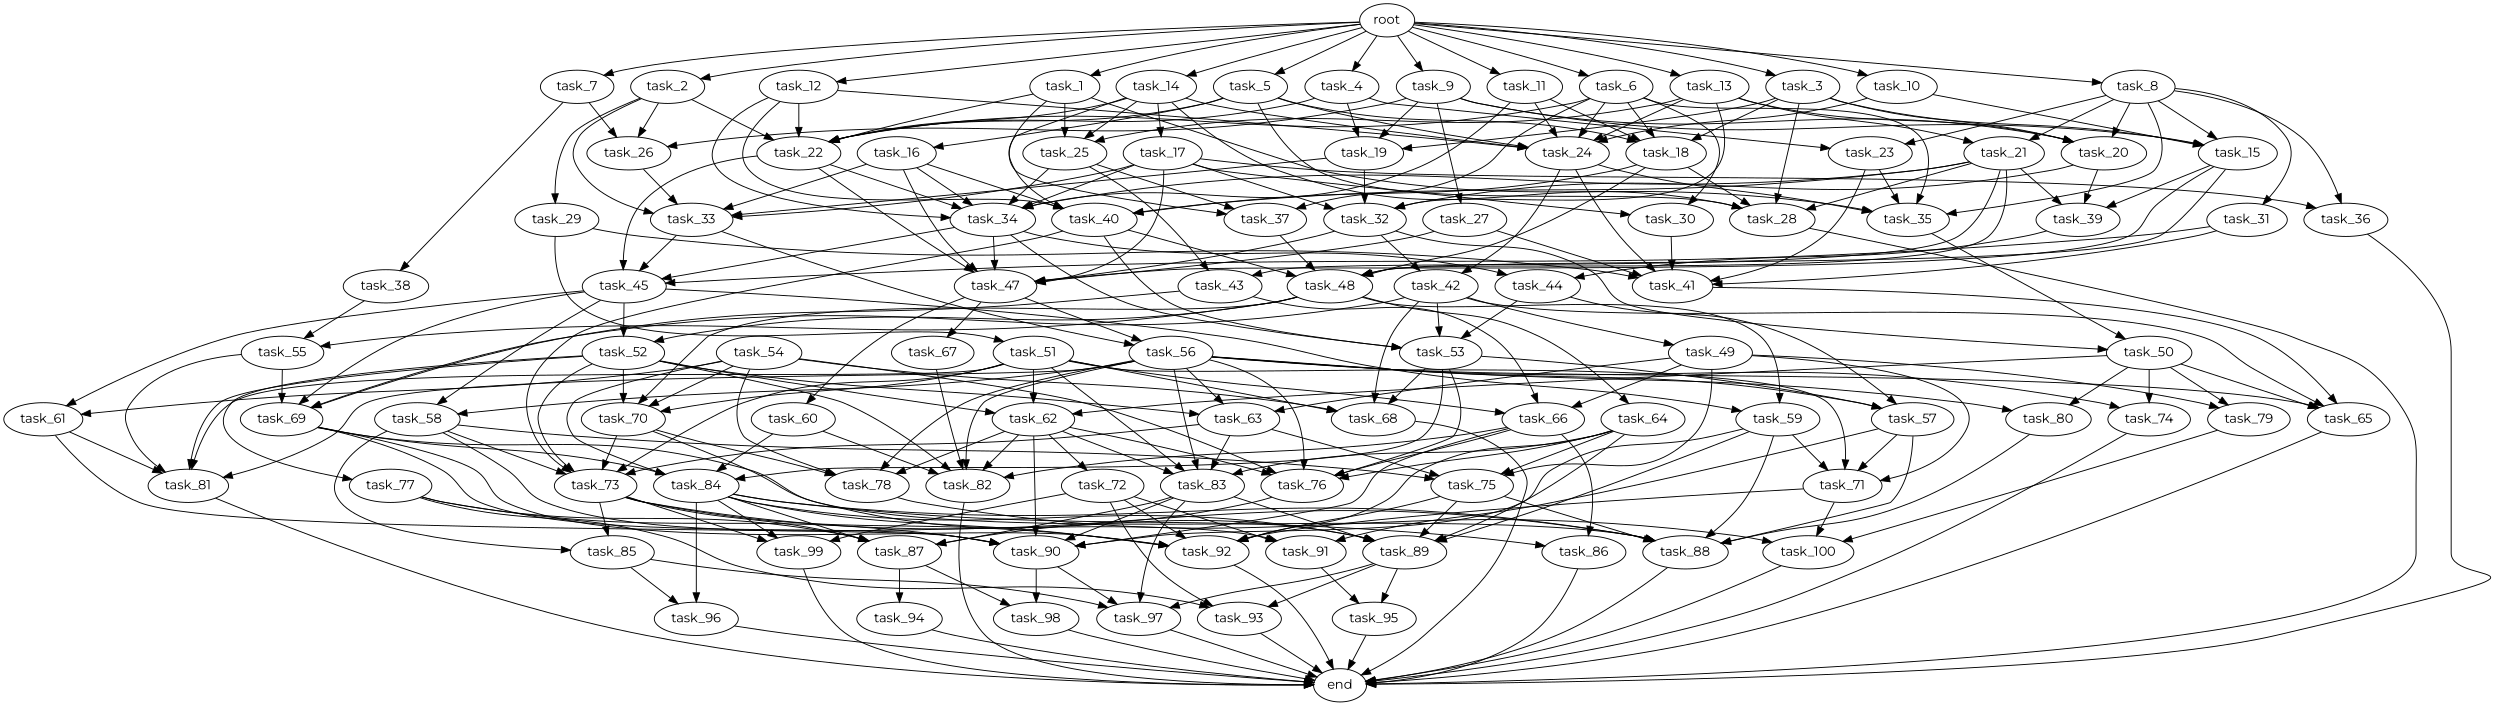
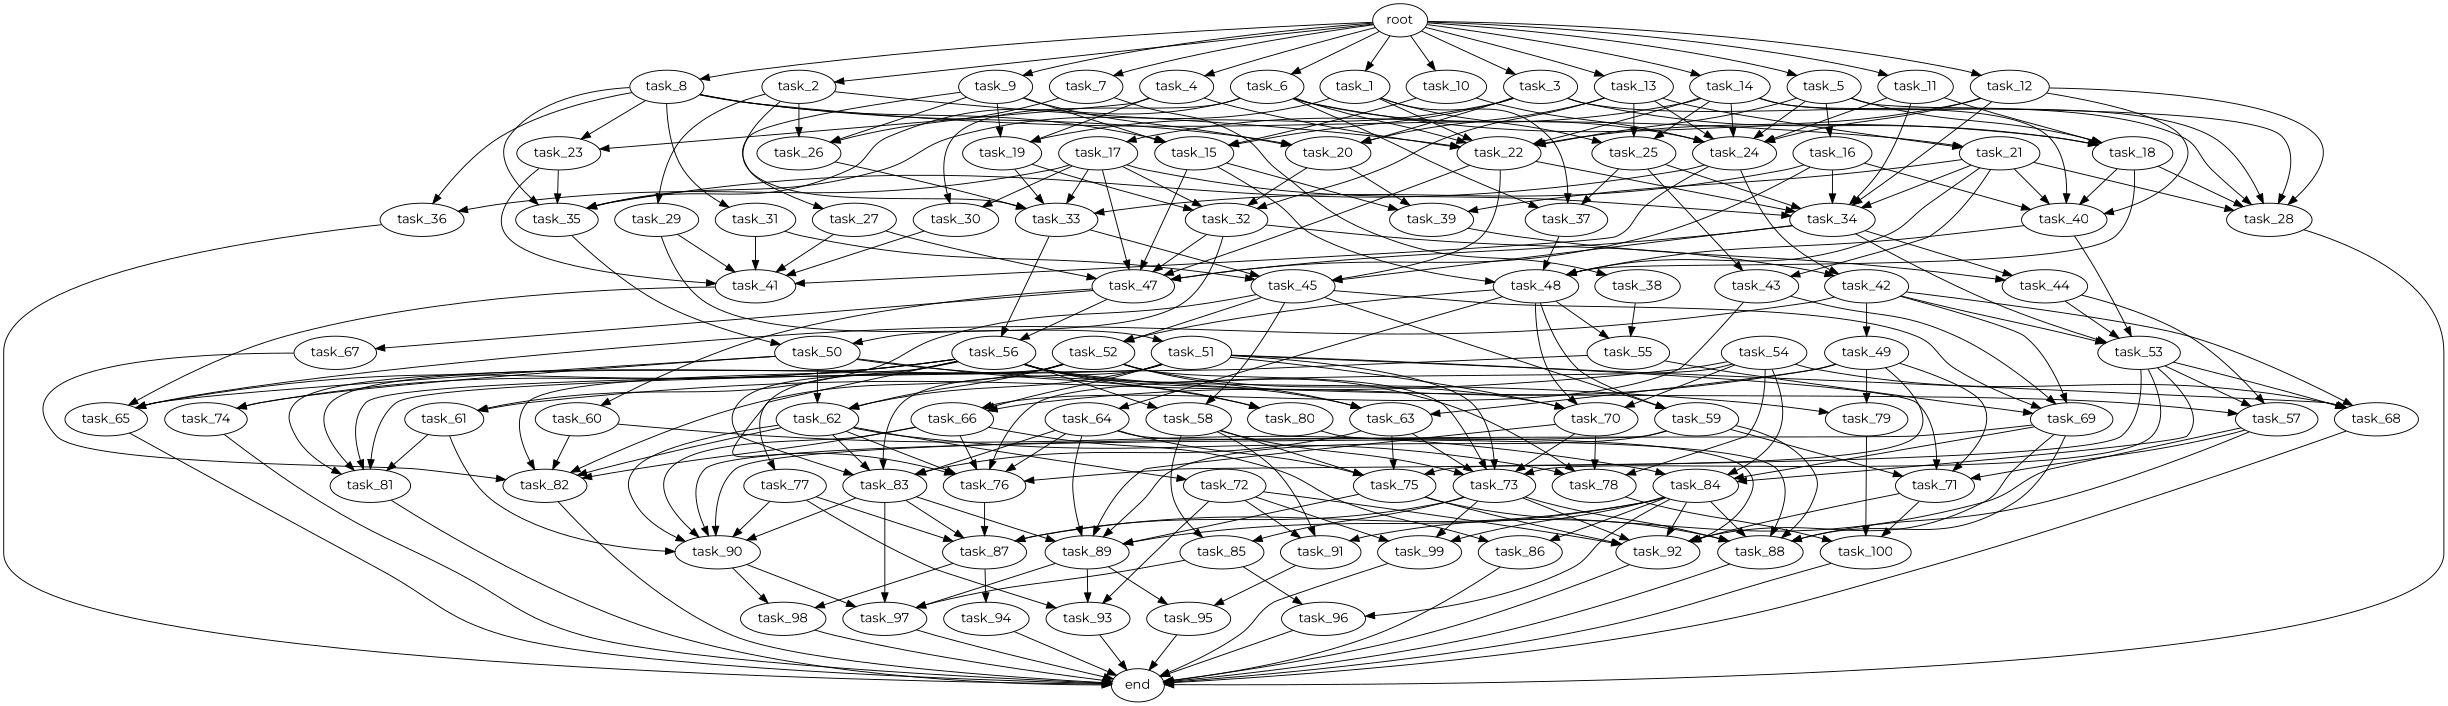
none -> (2223, 102)
(770, 286) -> (1845, 466)
